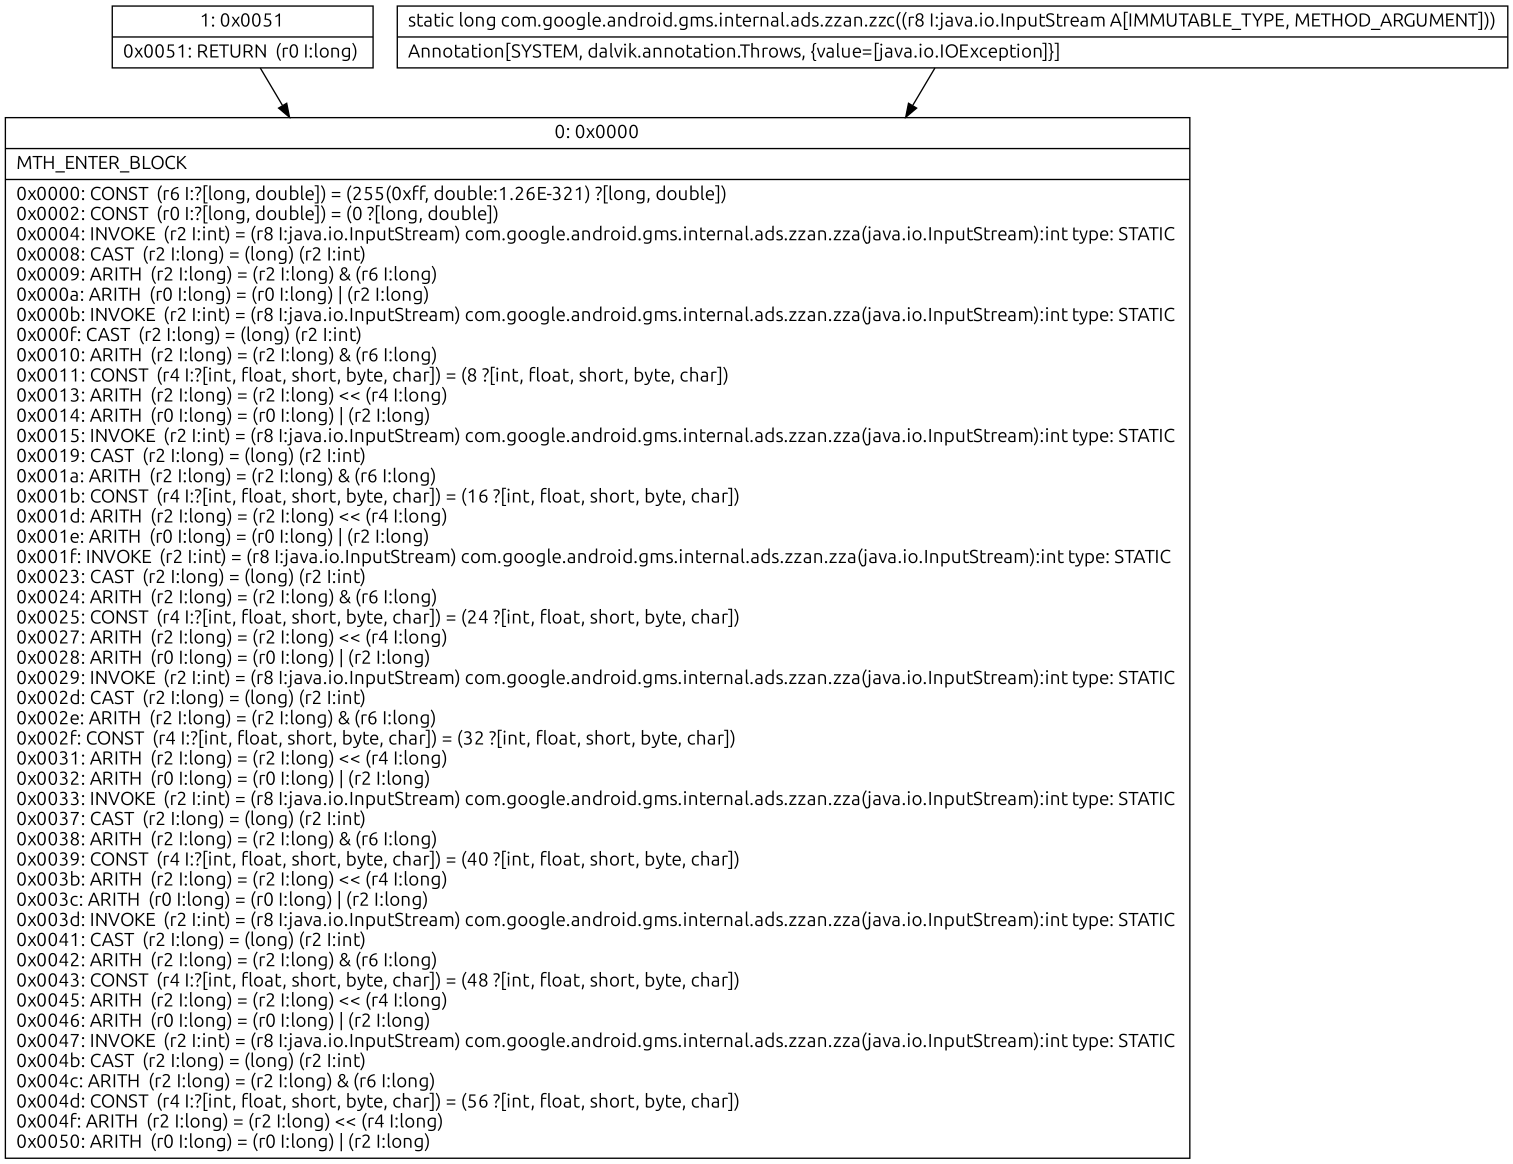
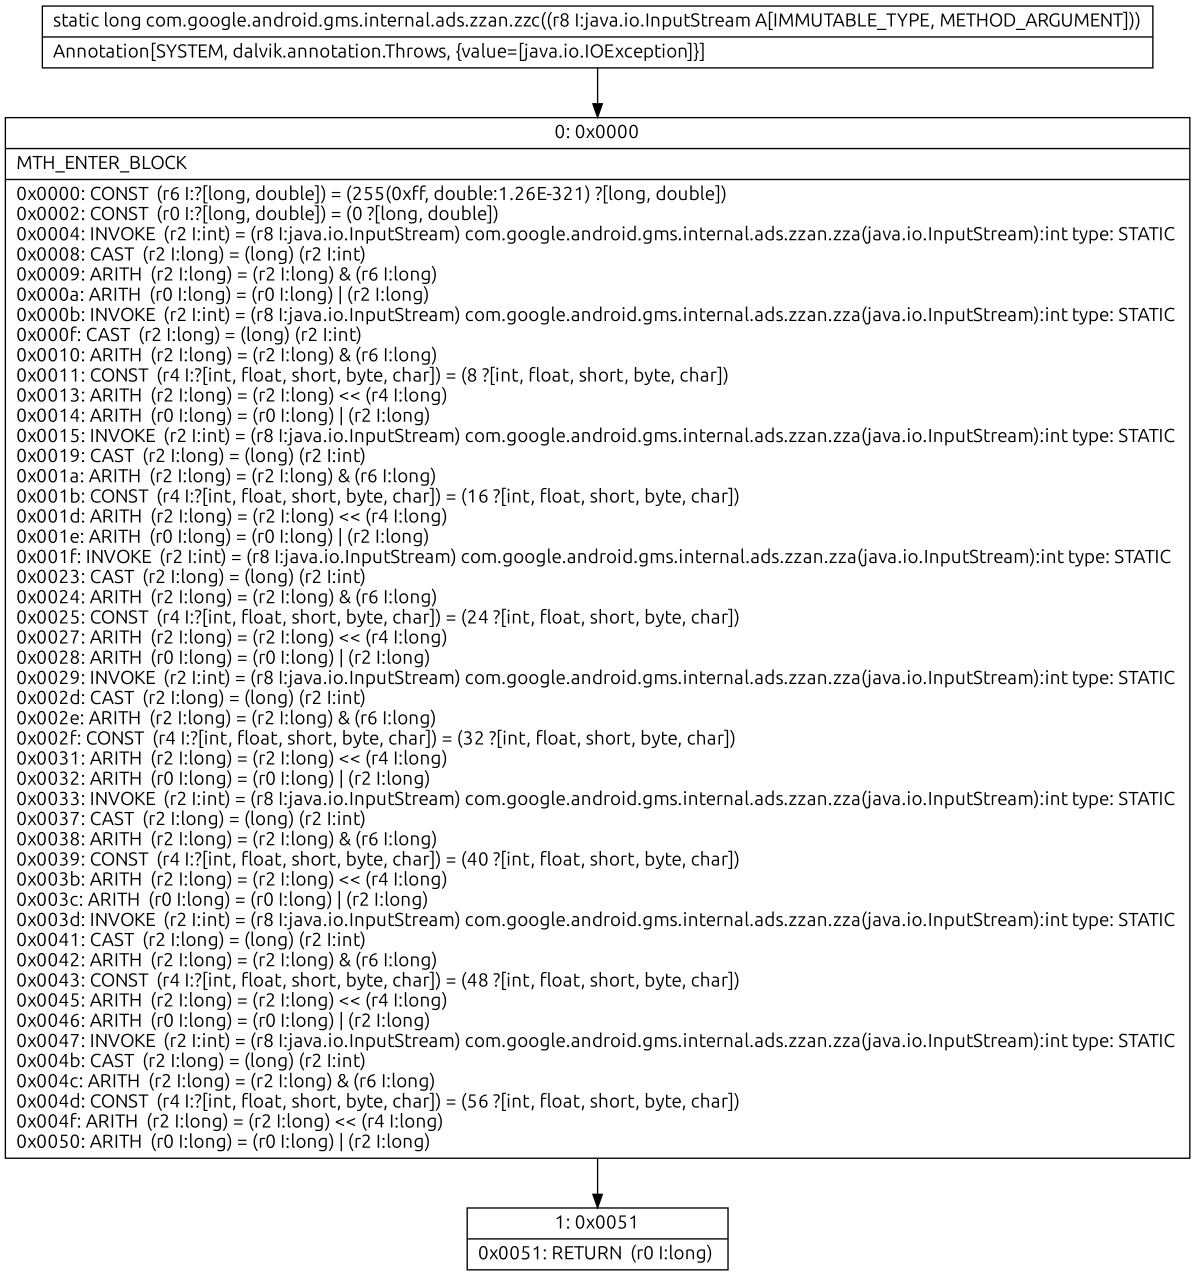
(271, 87) -> (598, 1176)
